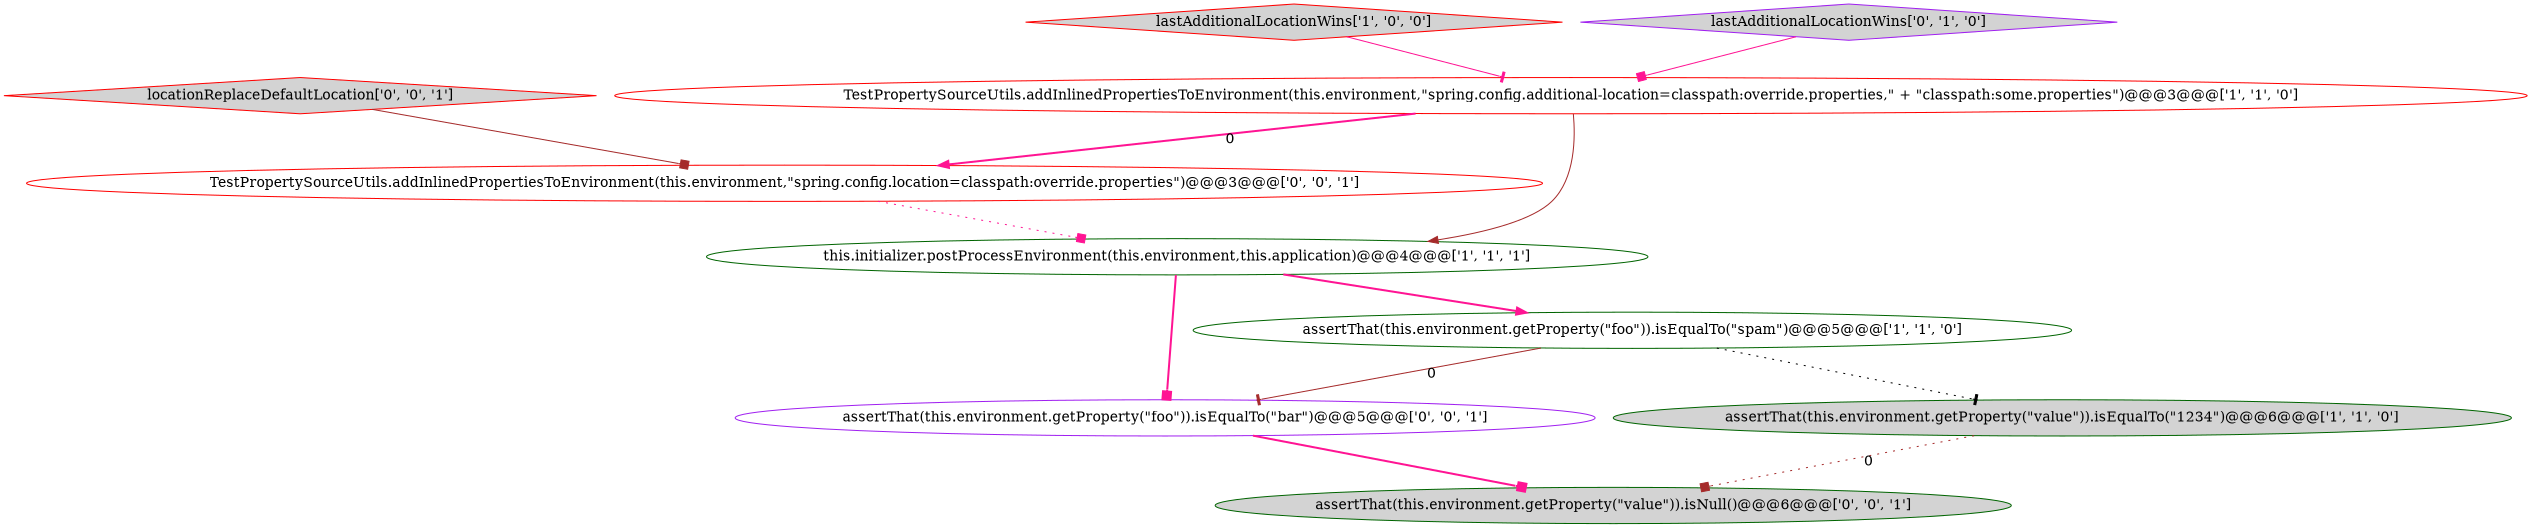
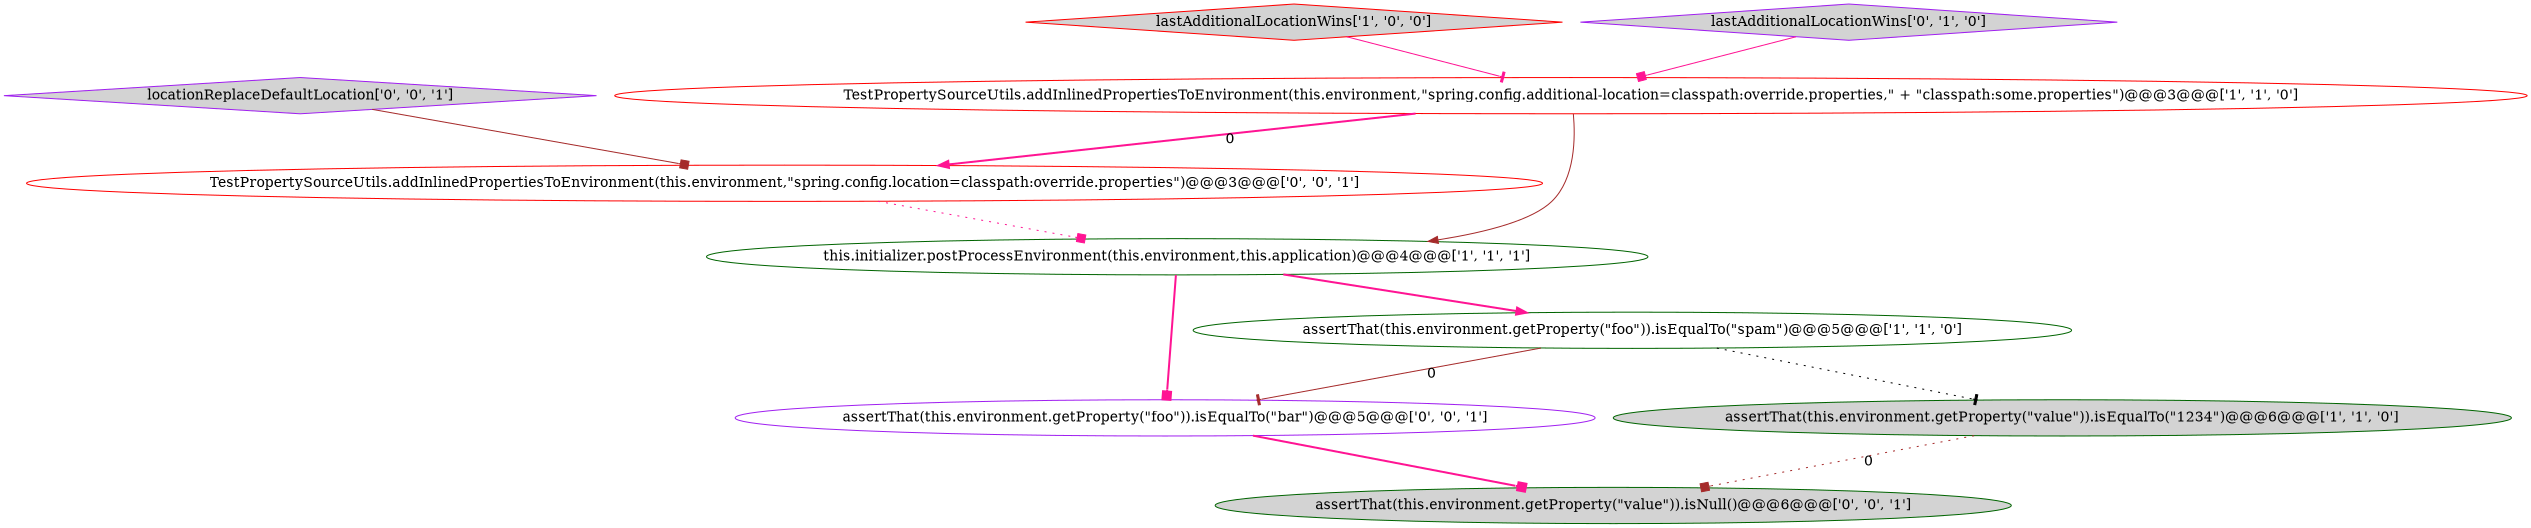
(300, 96) -> (300, 96)
